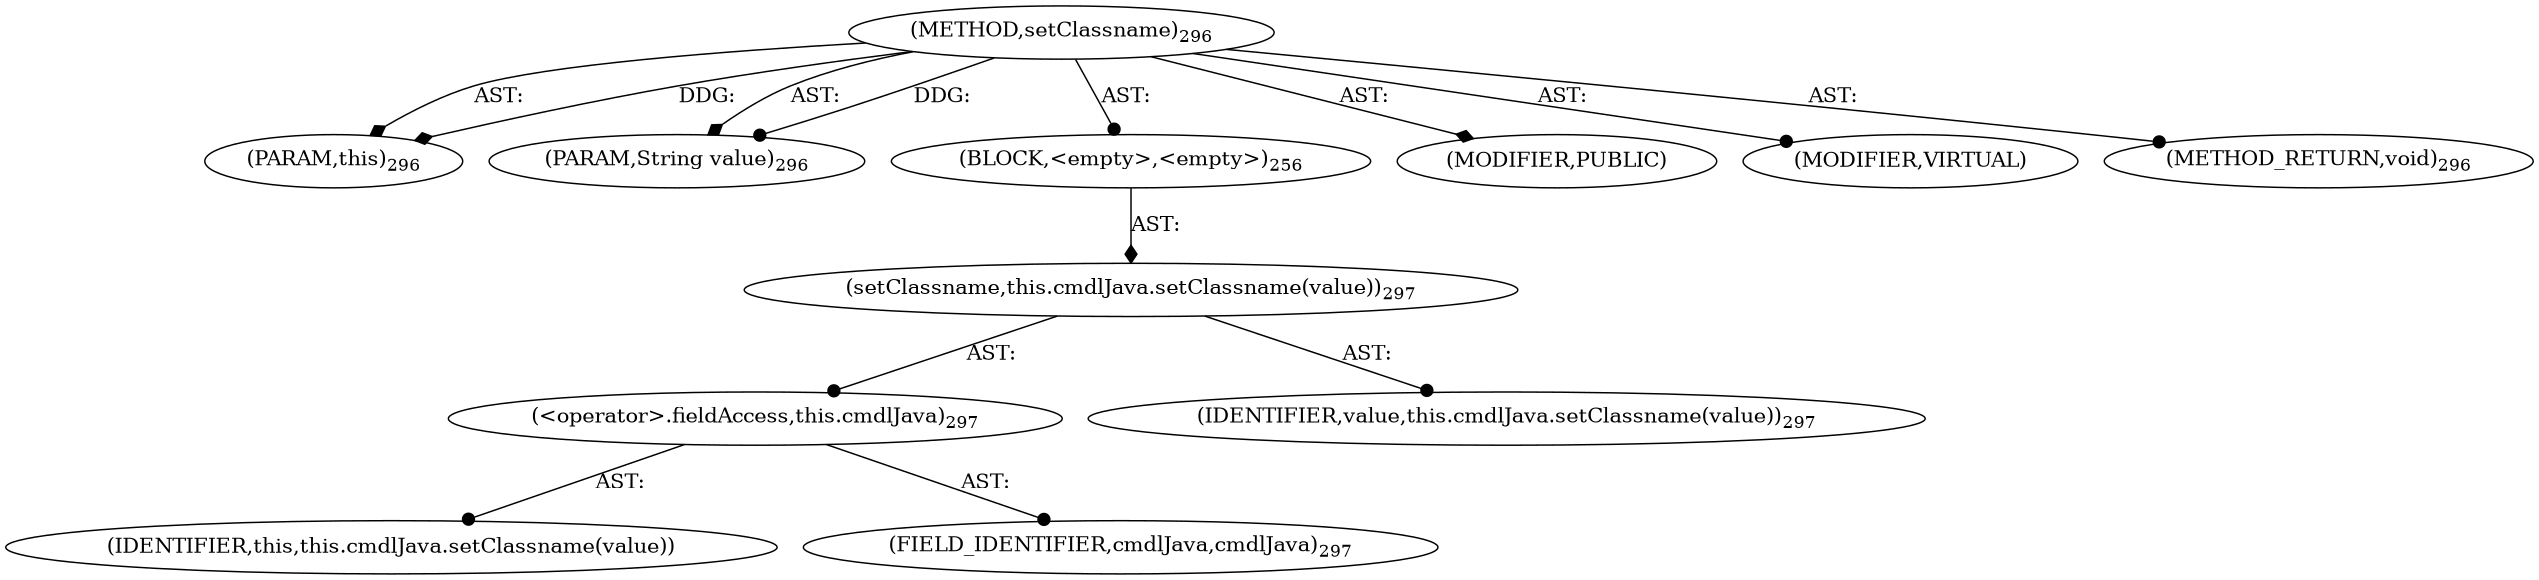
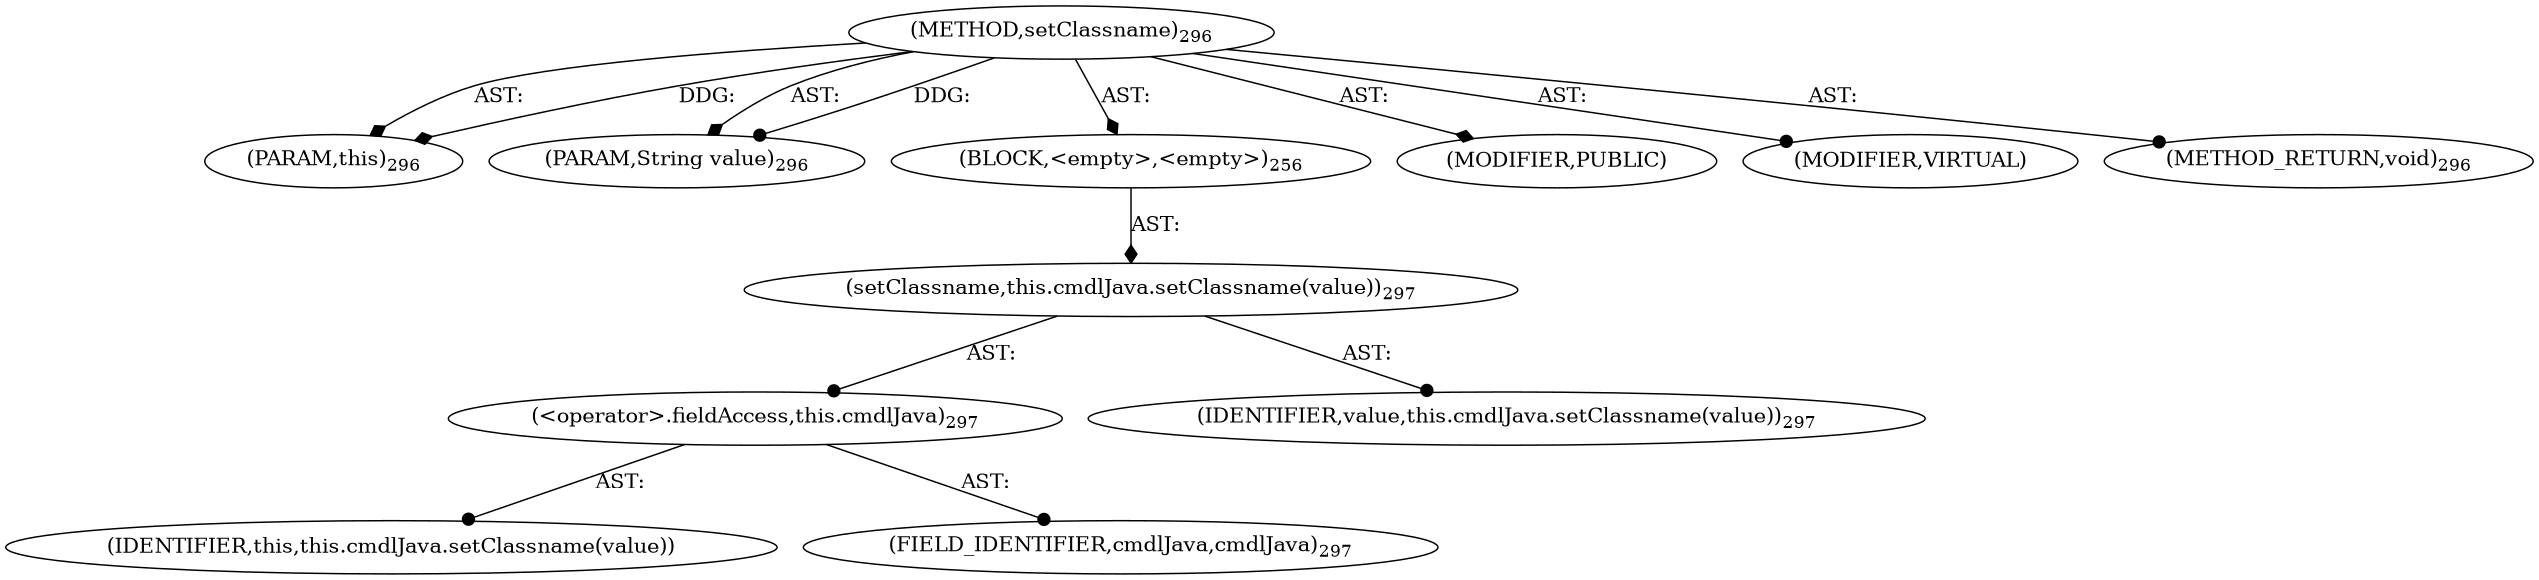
(1093, 91) -> (1093, 91)
